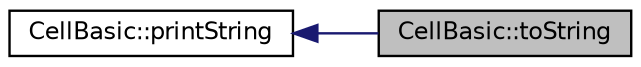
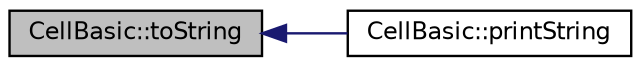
(348, 33) -> (317, 33)
